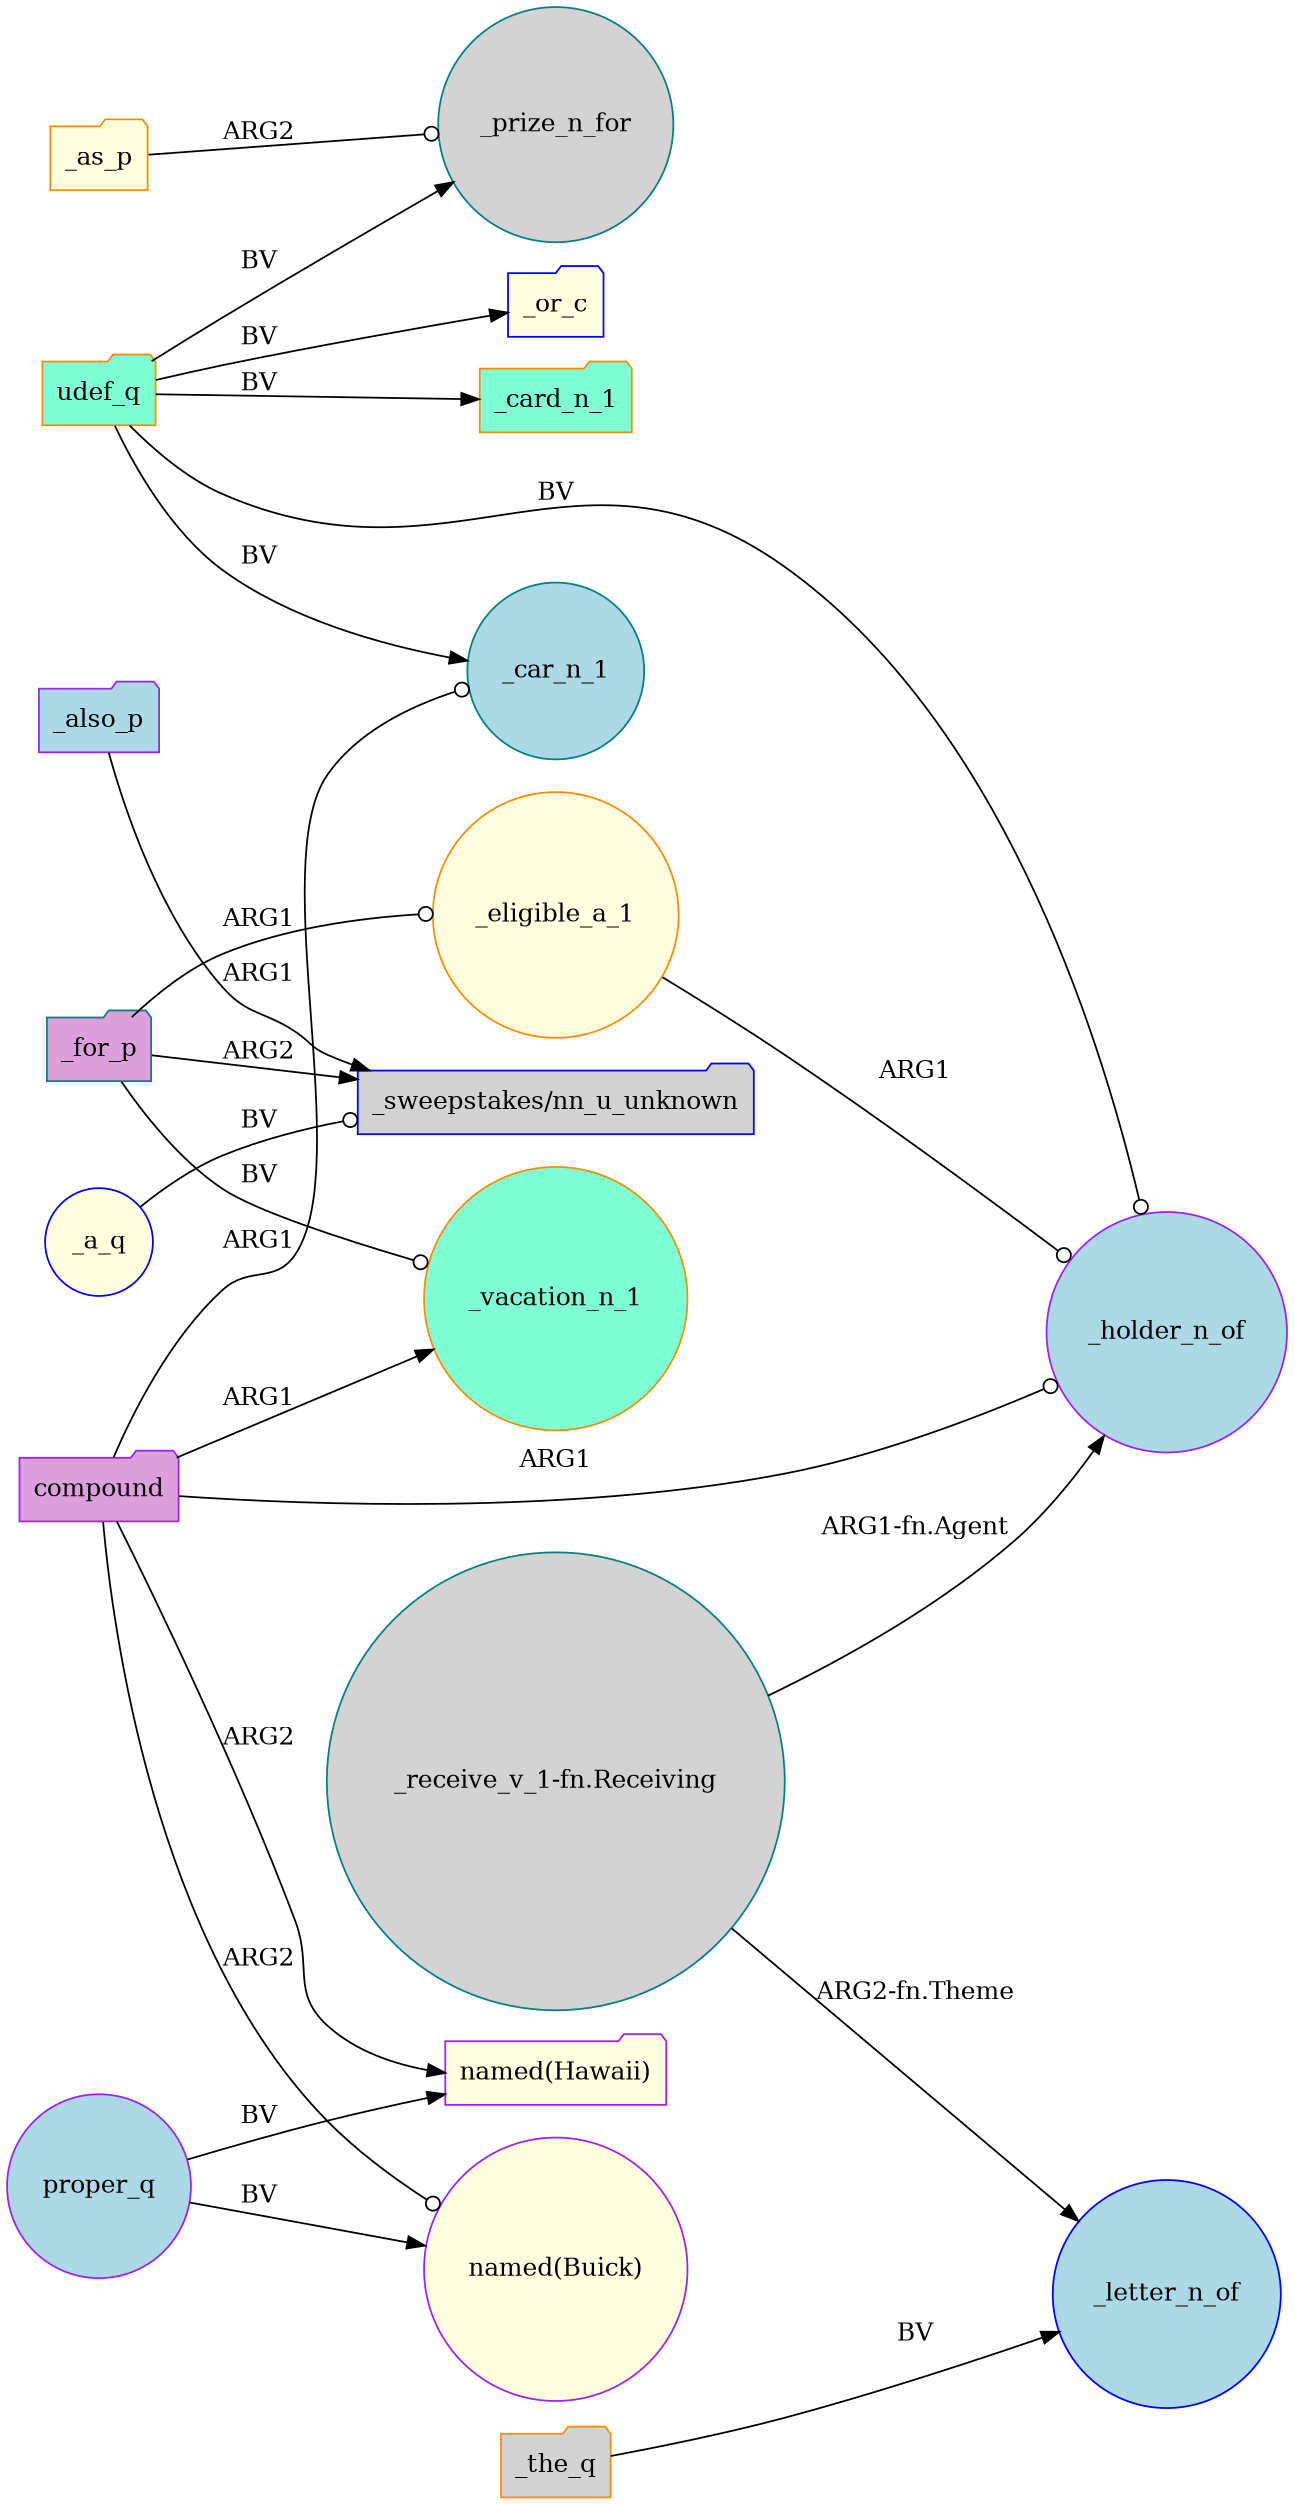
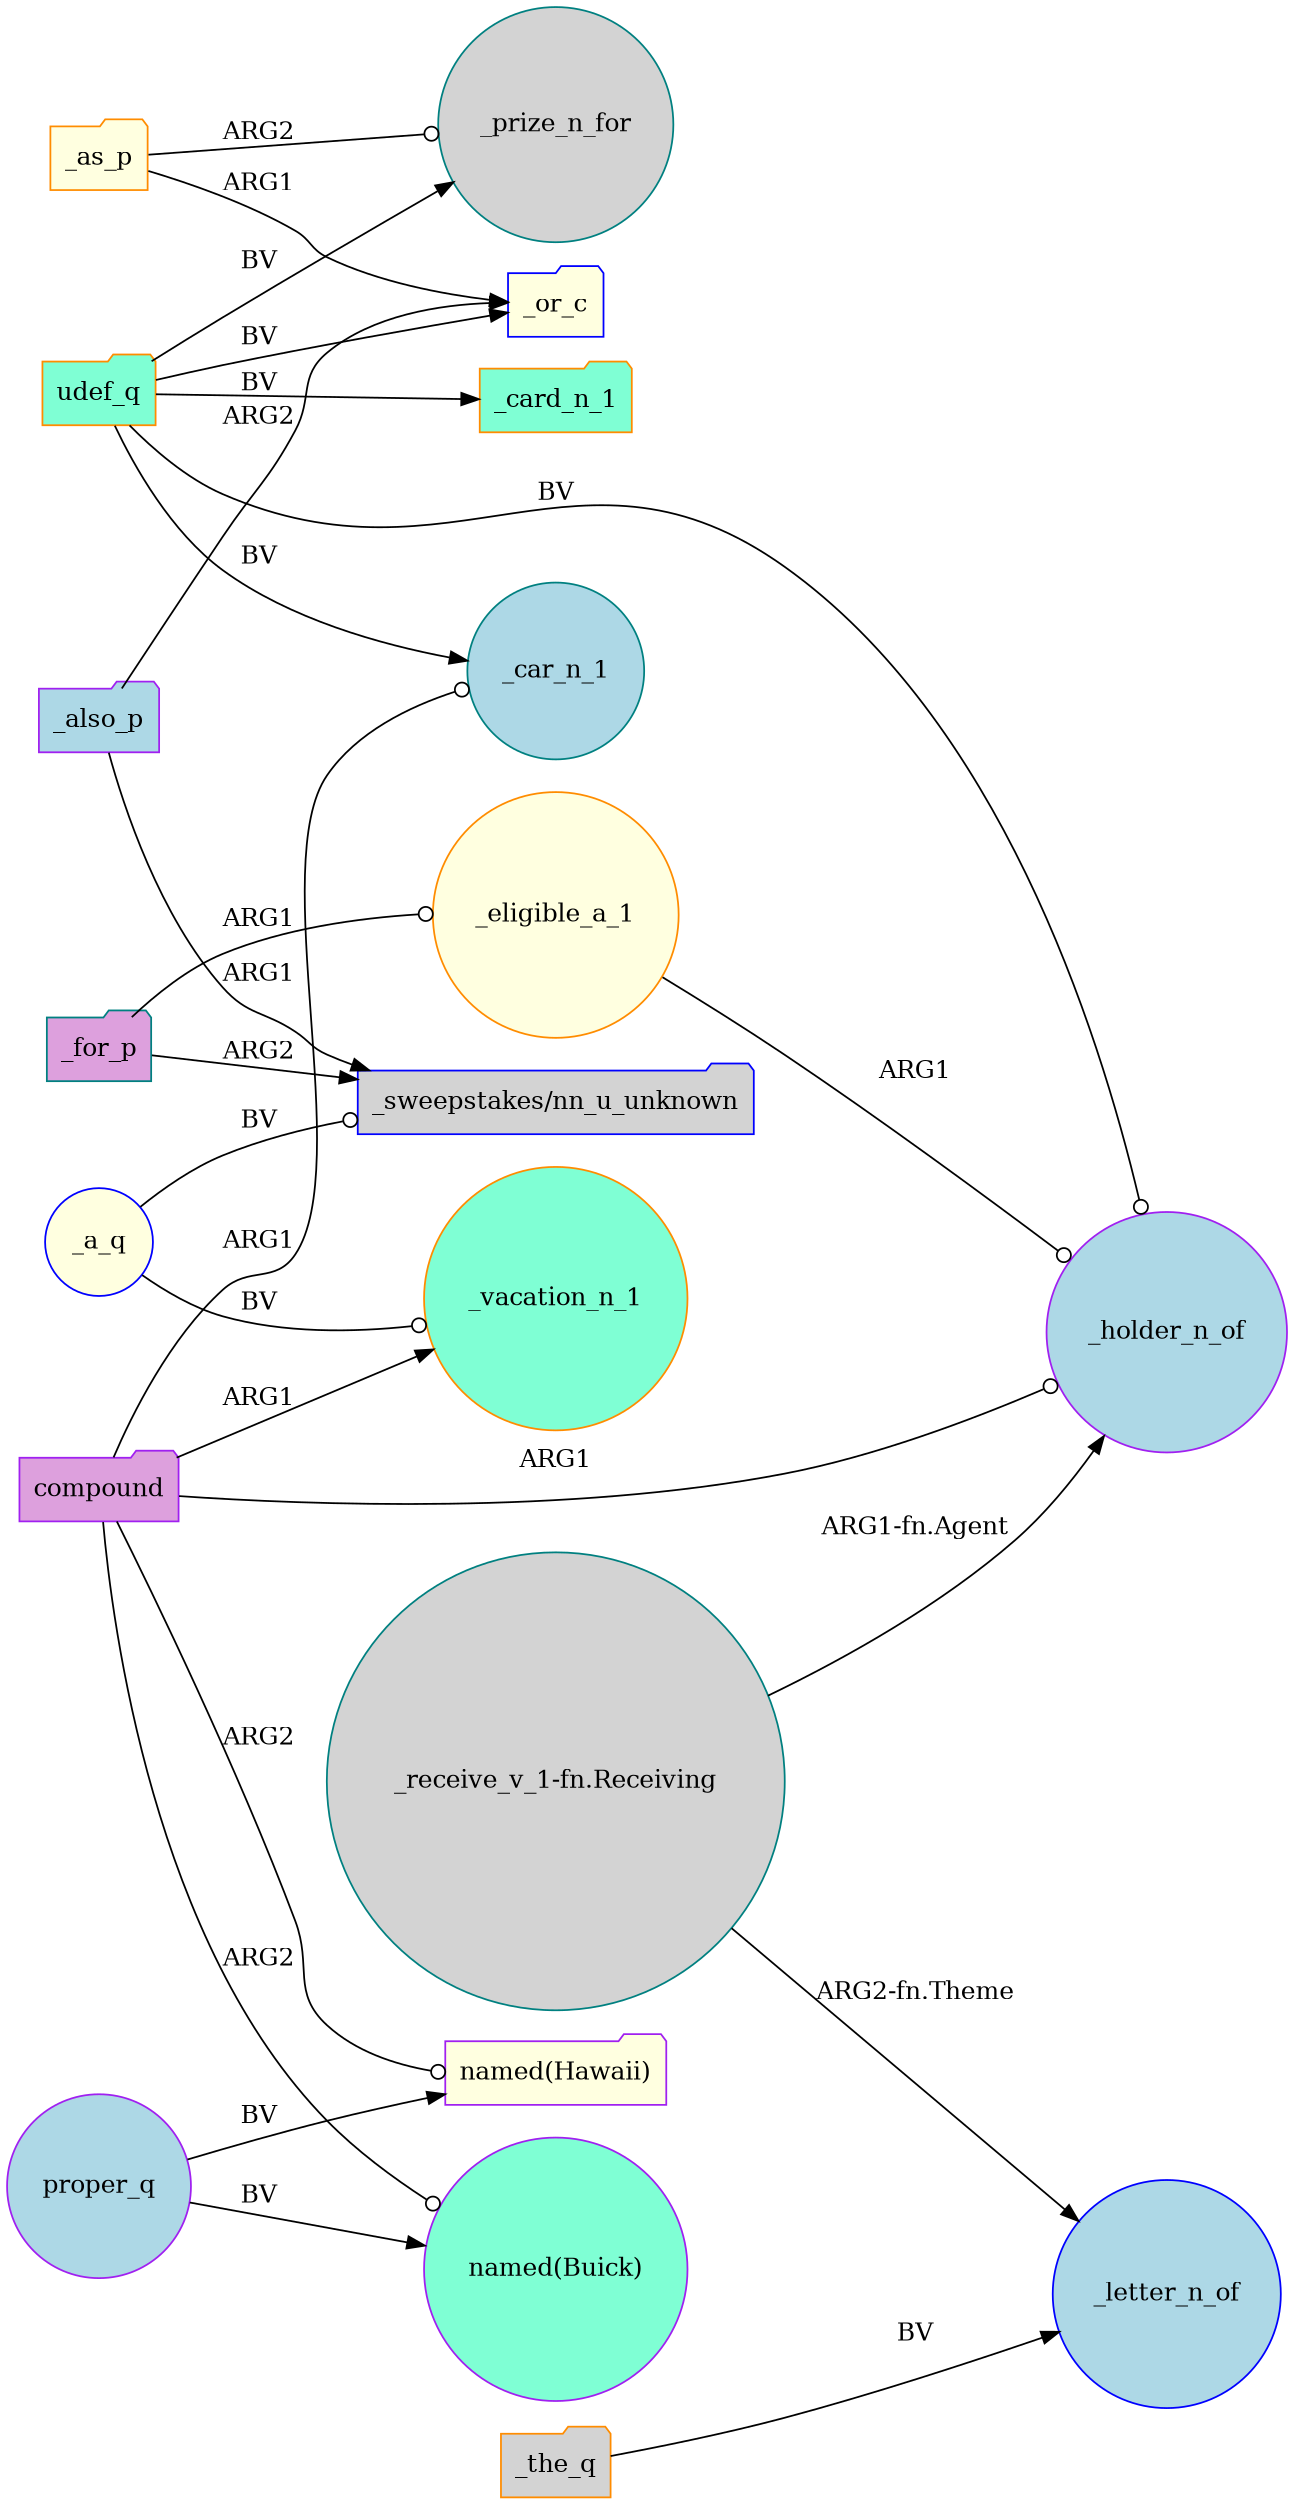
none -> (314, 248)
none -> (282, 453)
(247, 1202) -> (272, 1326)
(256, 1823) -> (256, 1823)
(556, 2269) -> (556, 2269)
